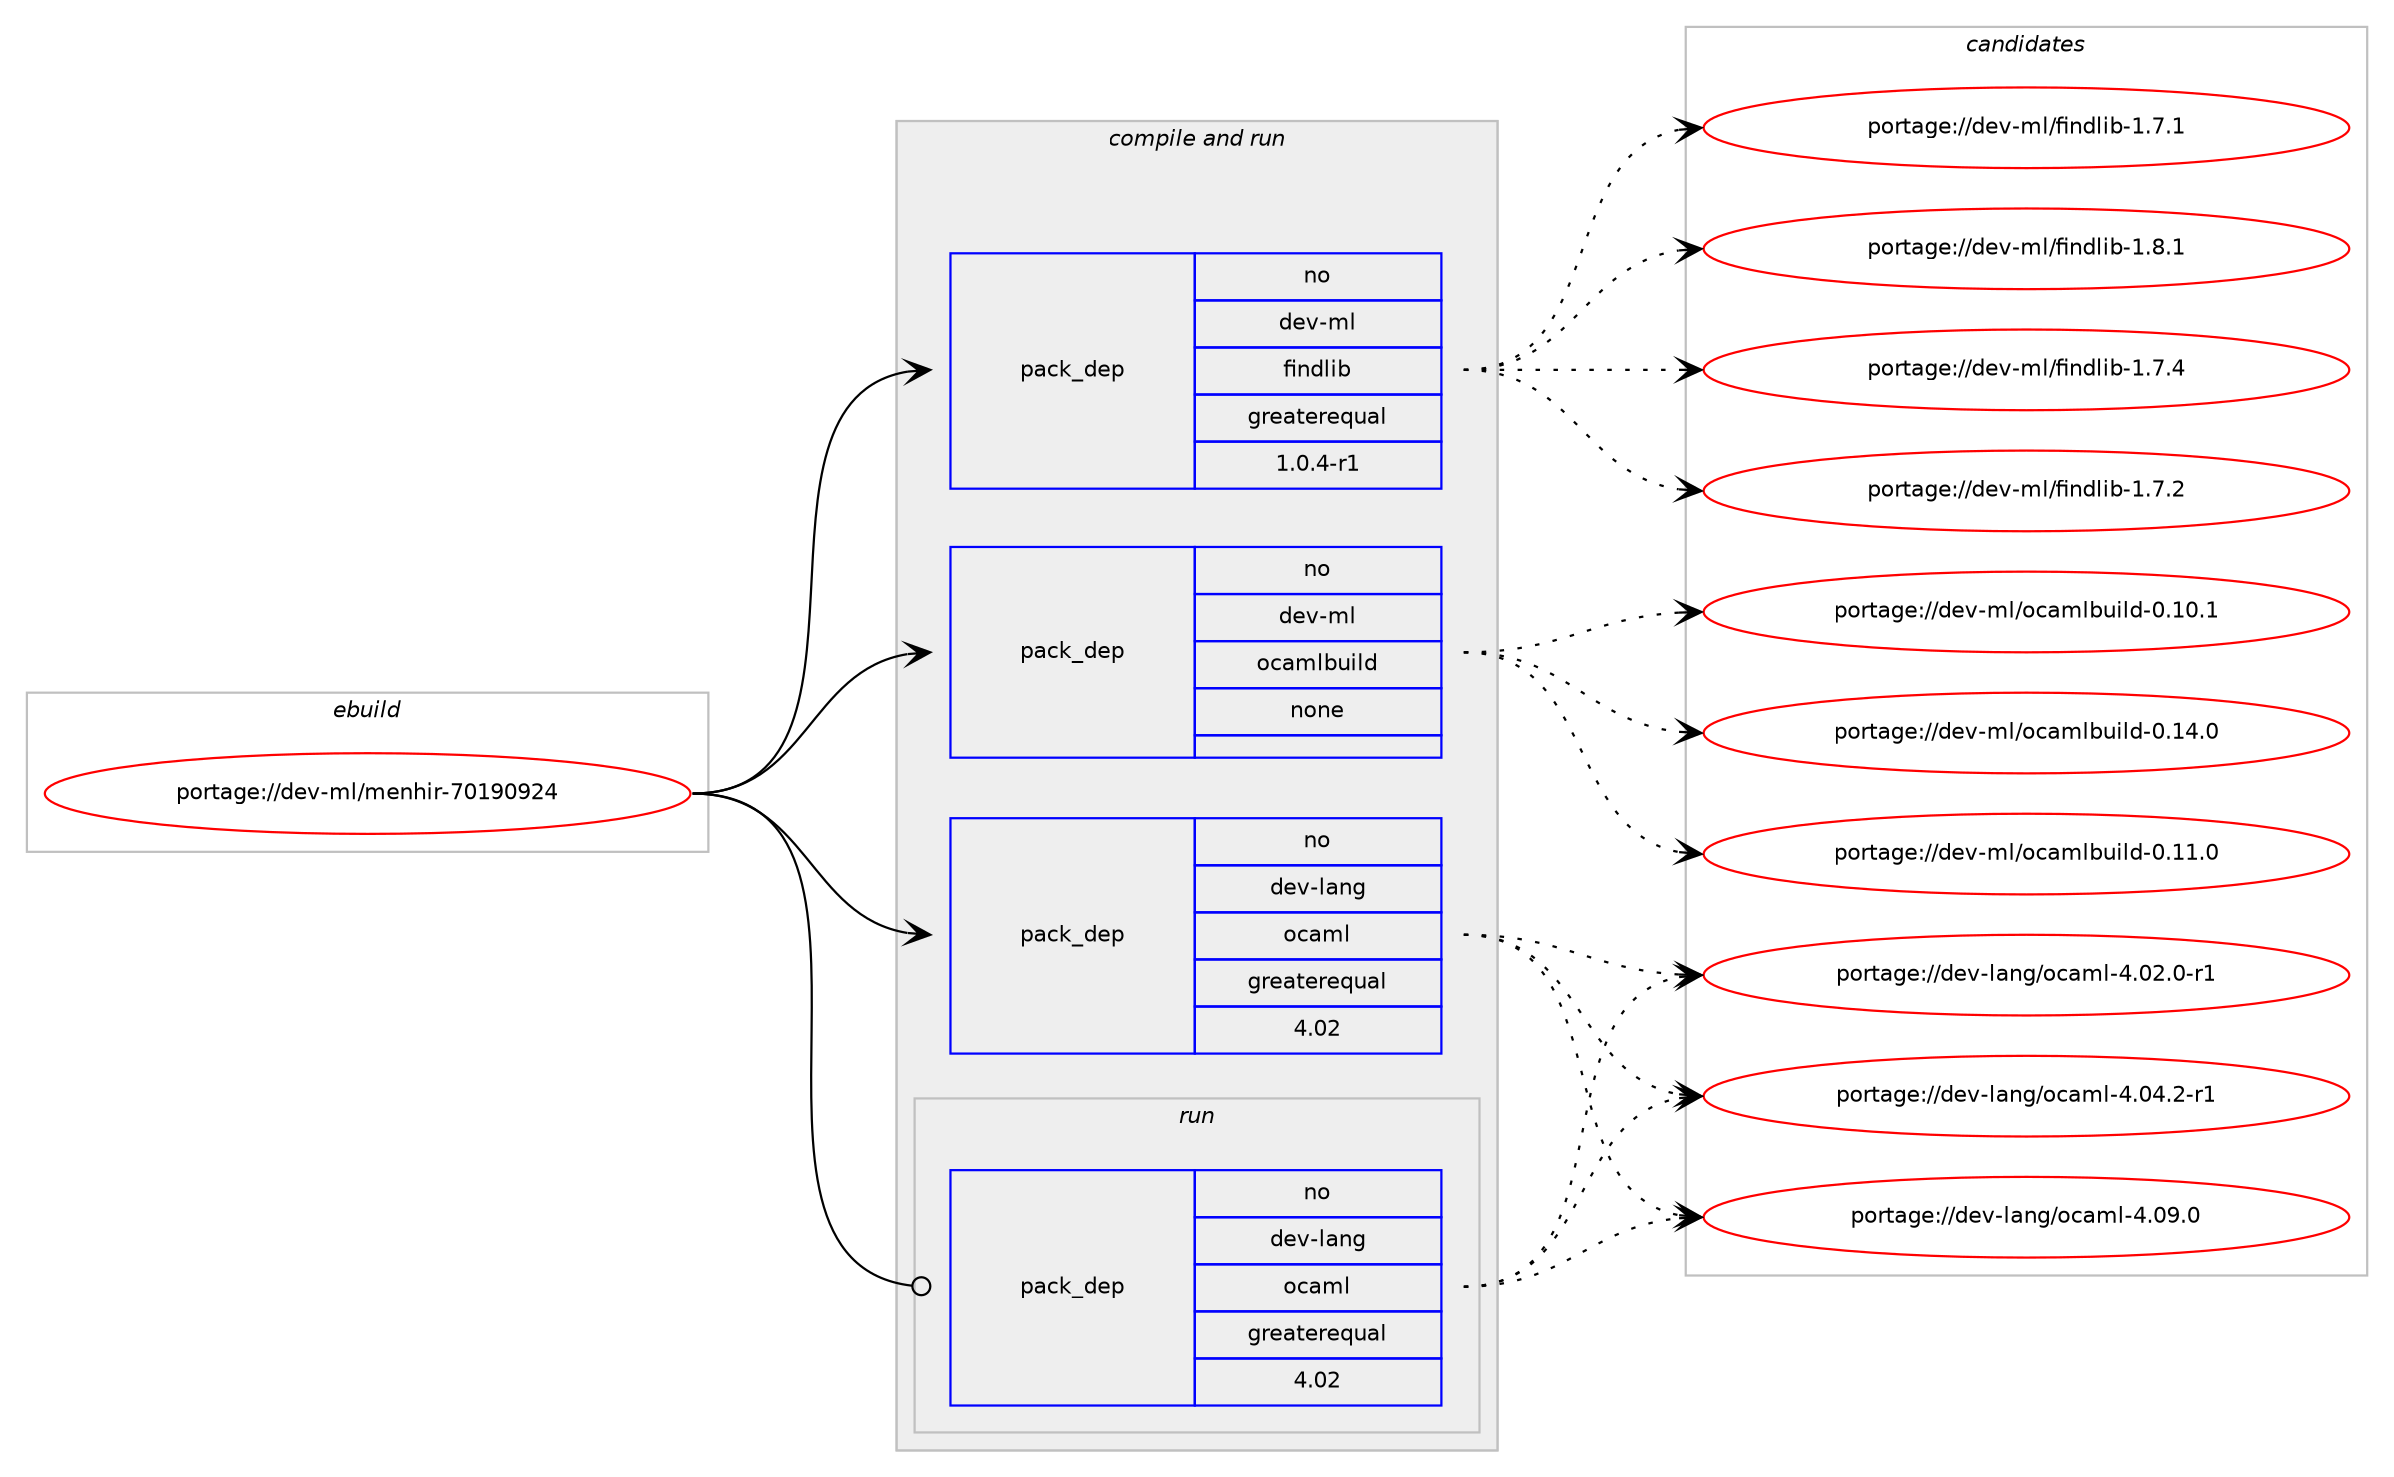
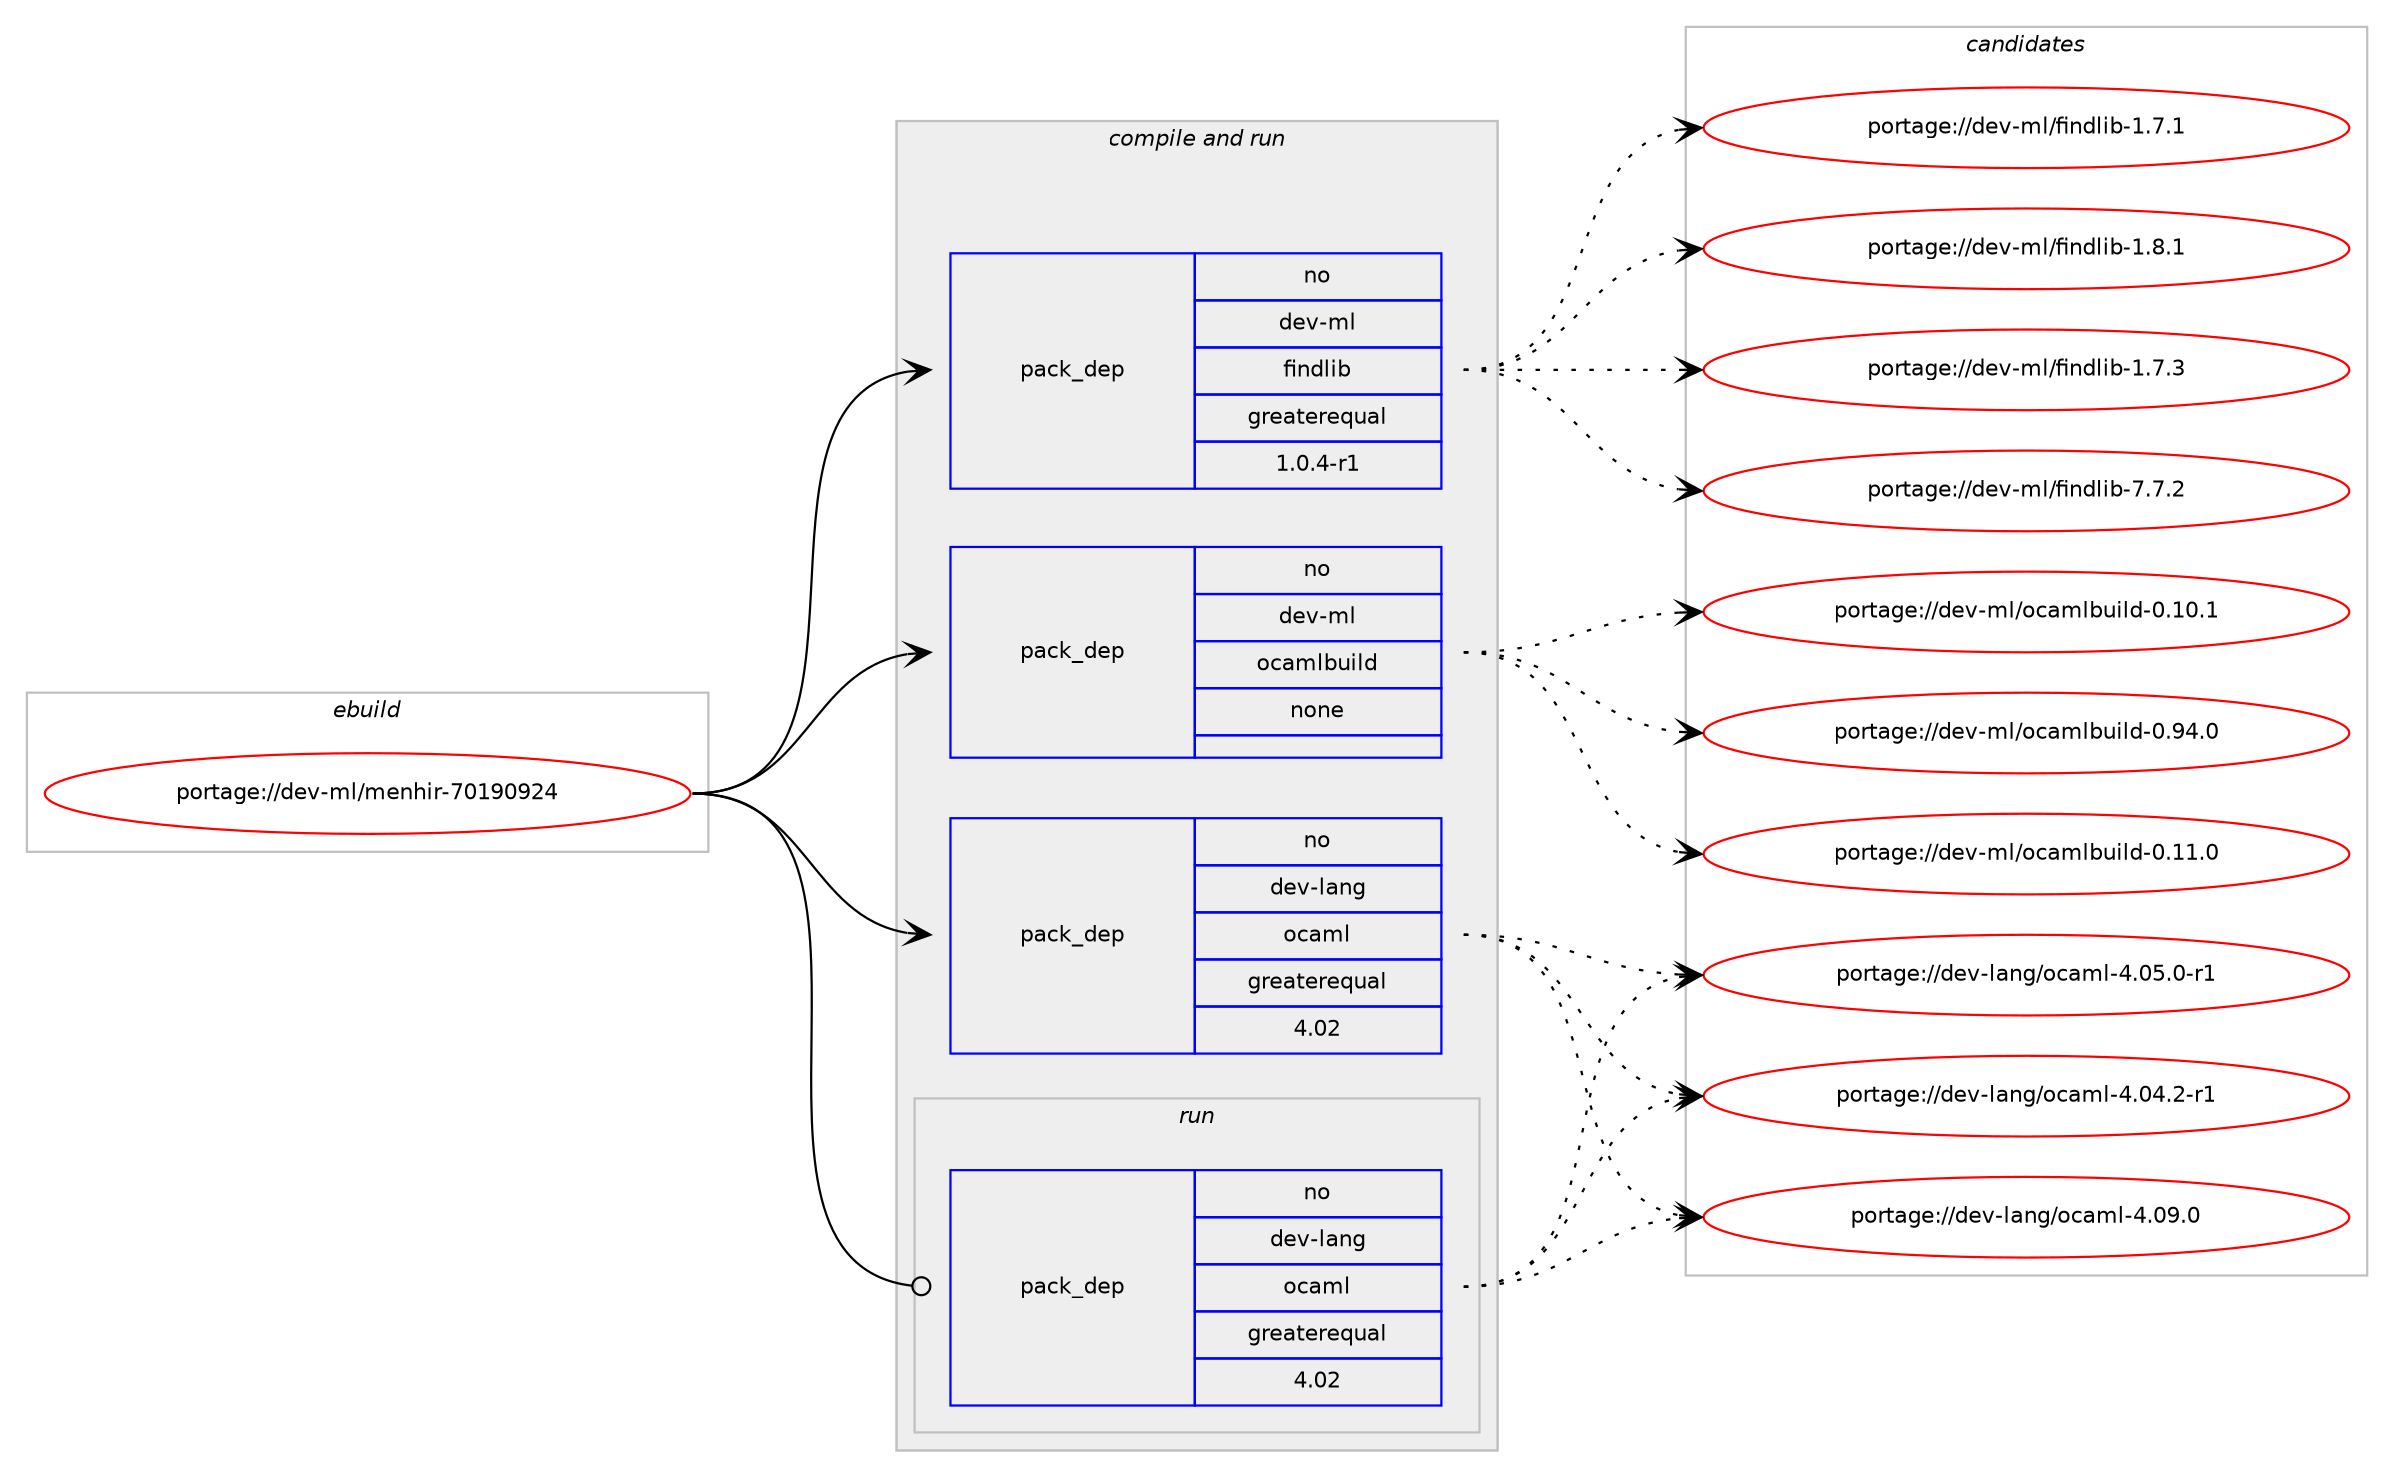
(2026, 370) -> (2026, 370)
(2026, 491) -> (2026, 491)
(2026, 733) -> (2026, 733)
(2026, 975) -> (2026, 975)
